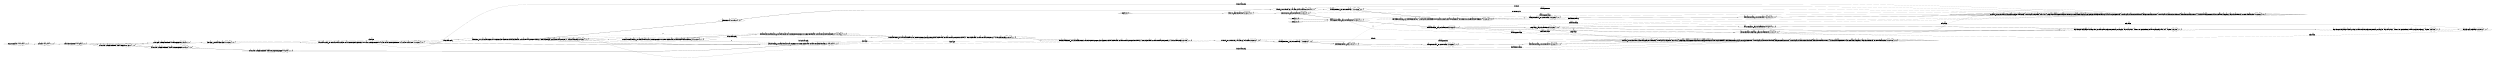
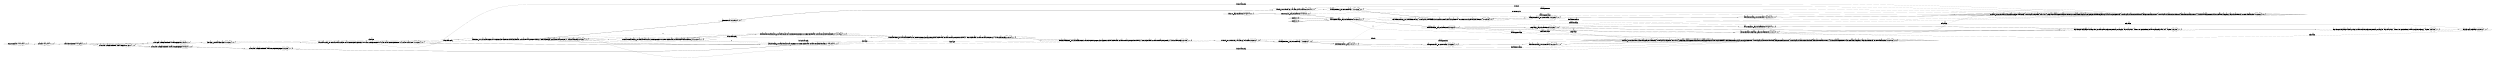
(1125, 13) -> none
